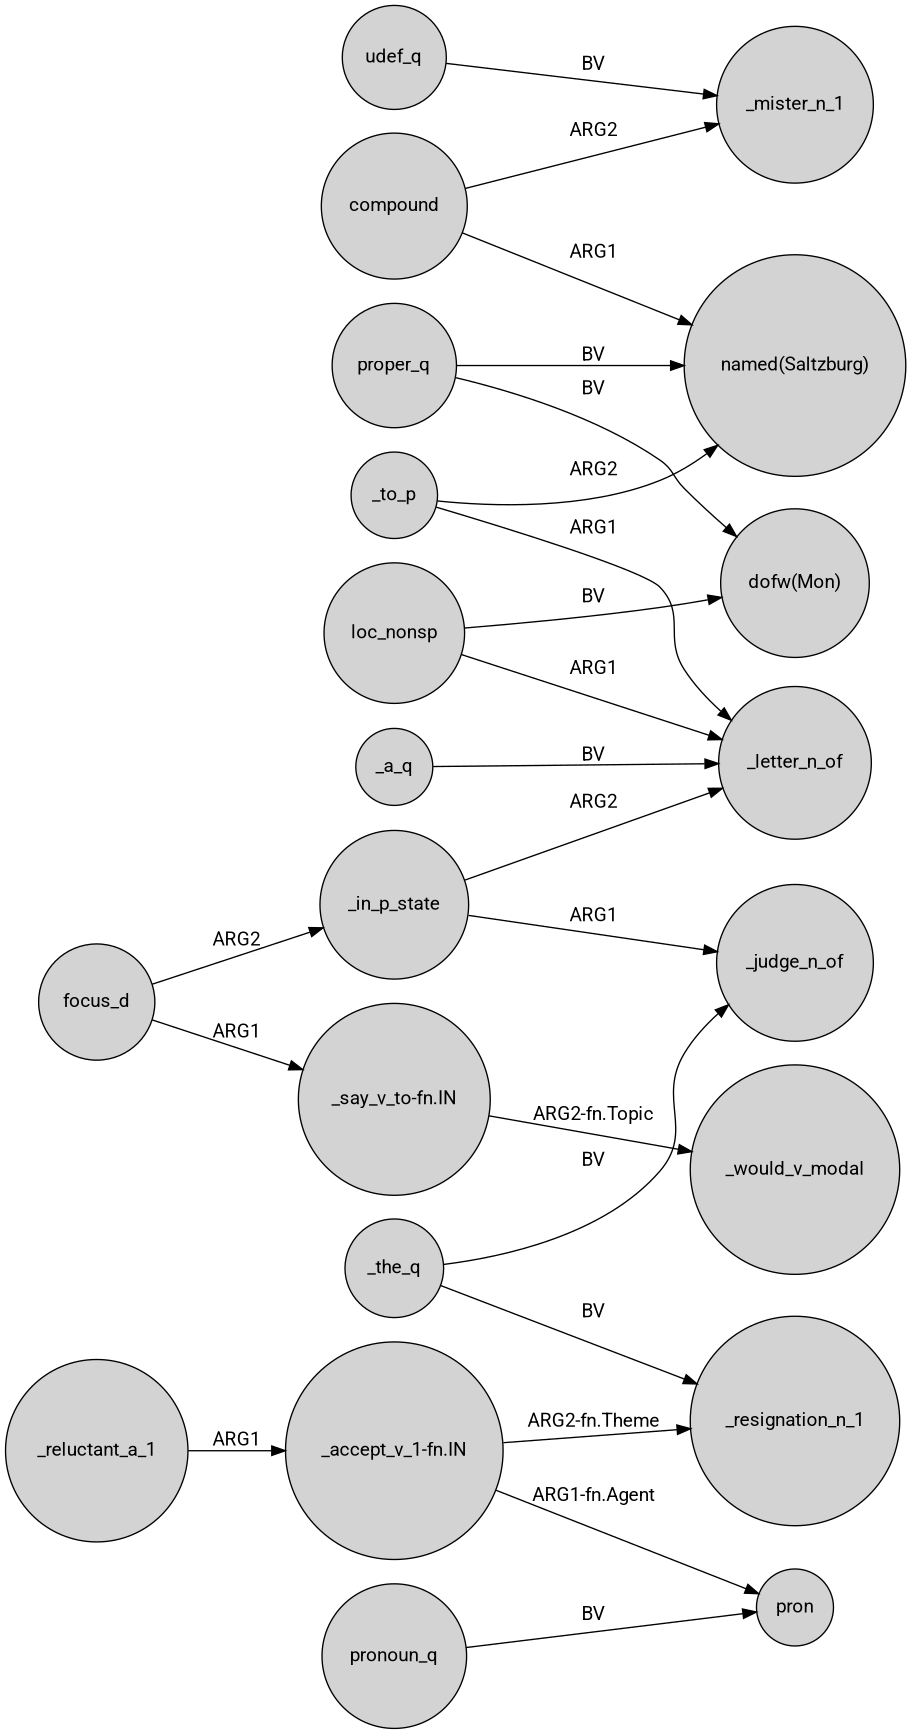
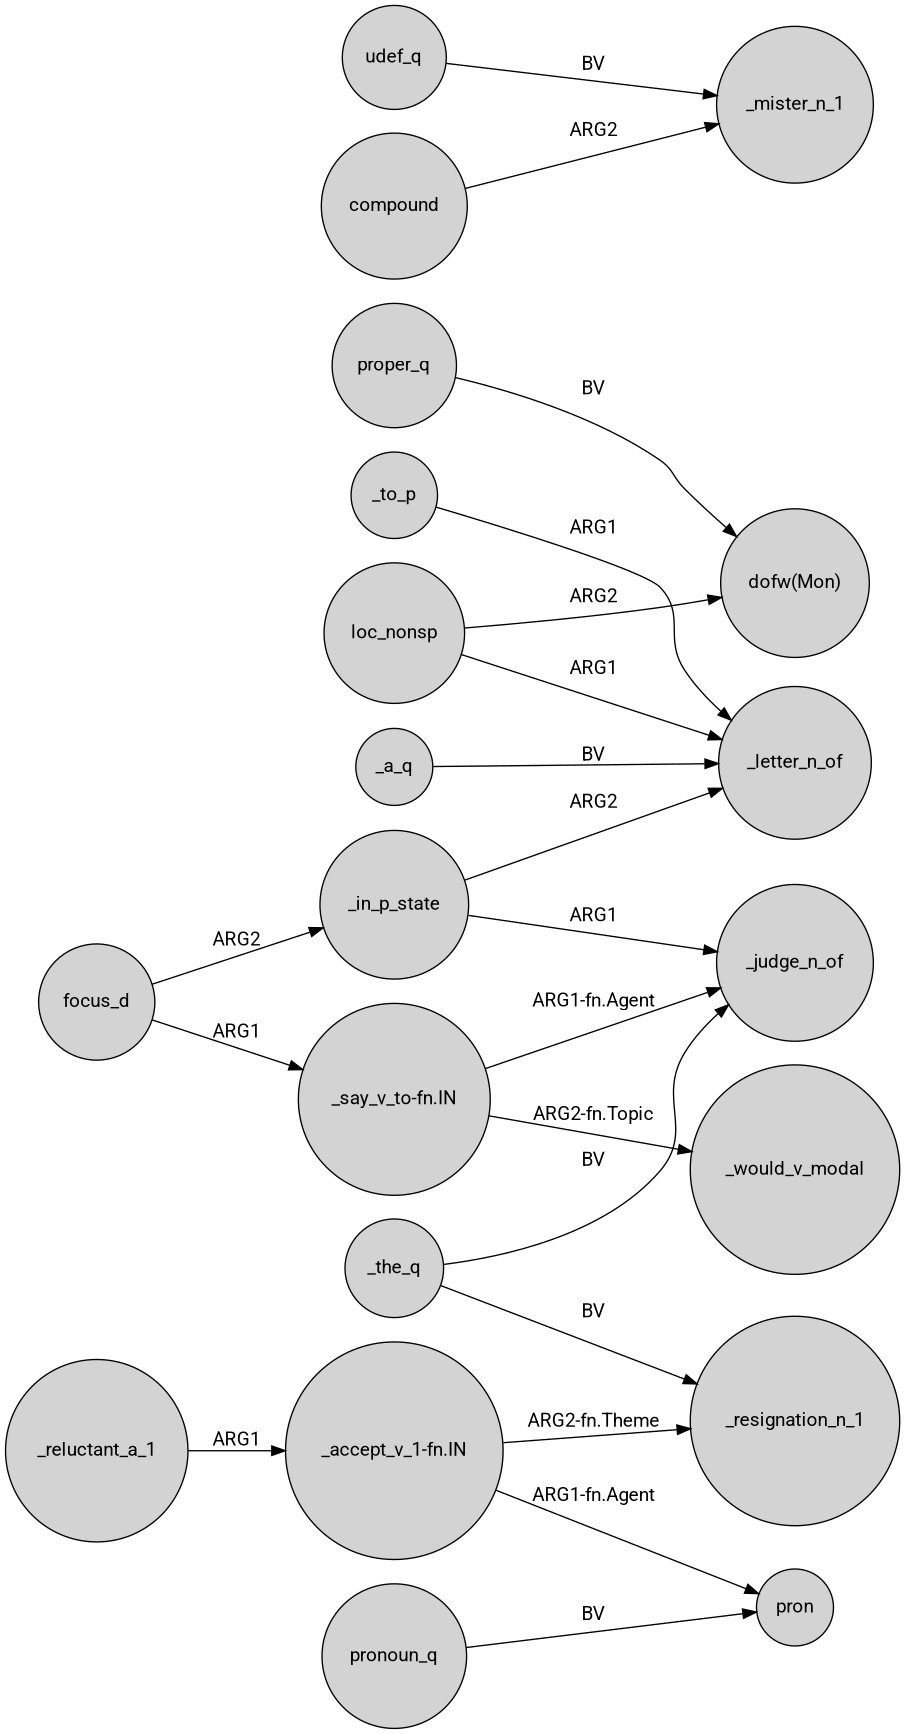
(795, 366) -> none
(594, 597) -> (594, 597)
none -> (597, 1030)
